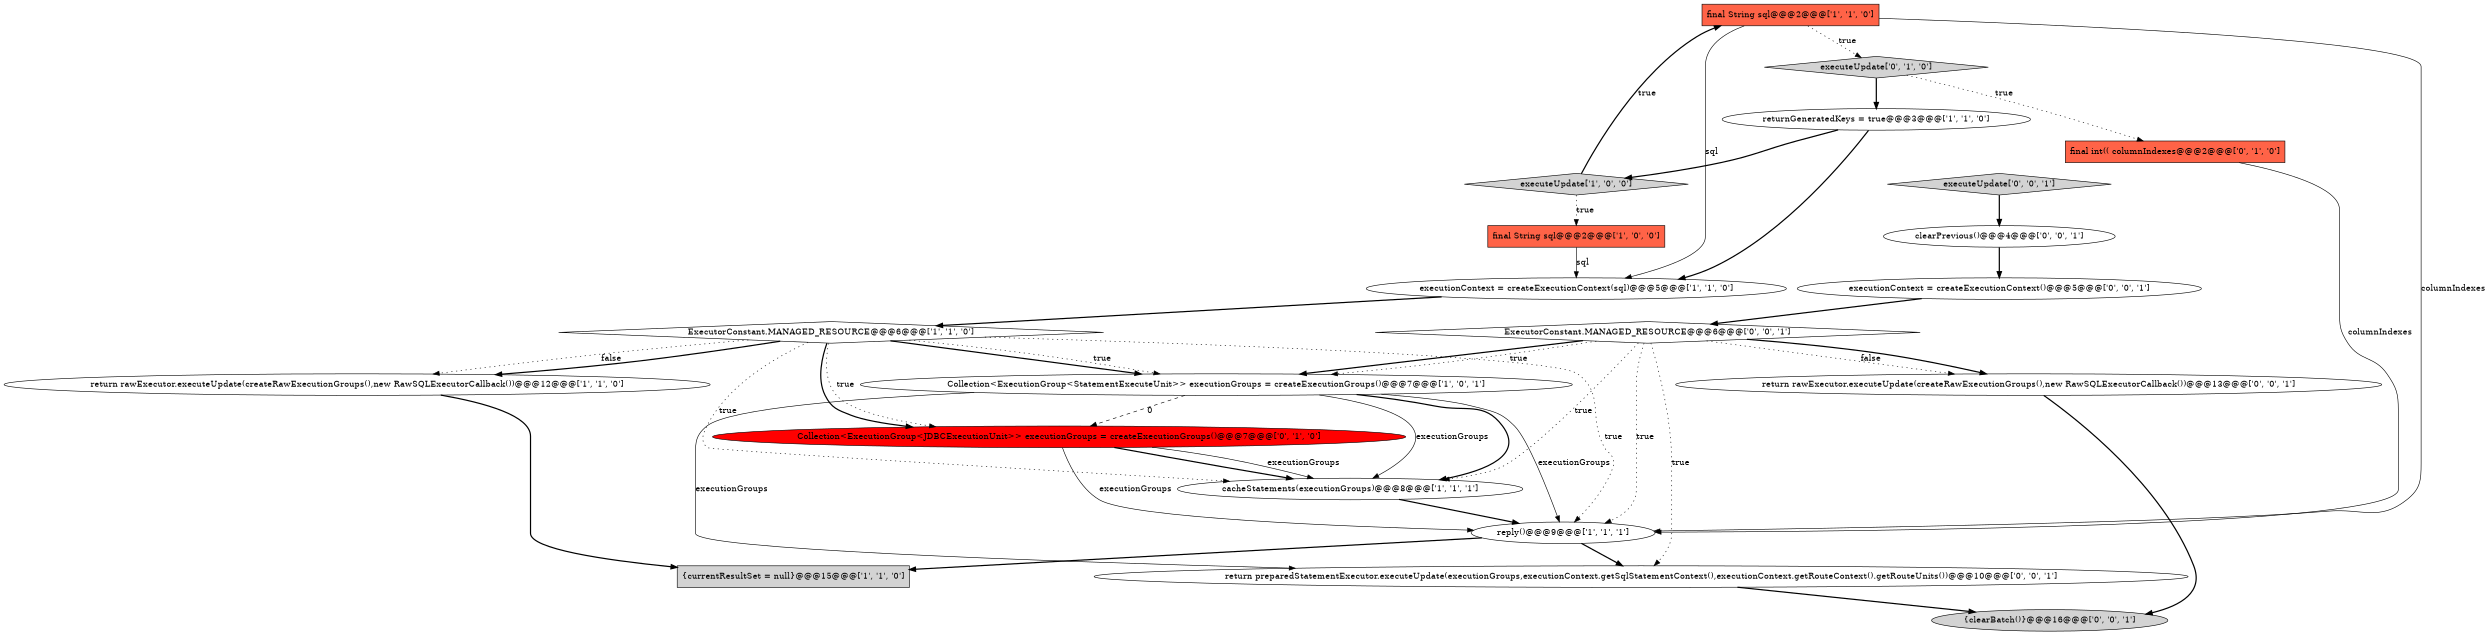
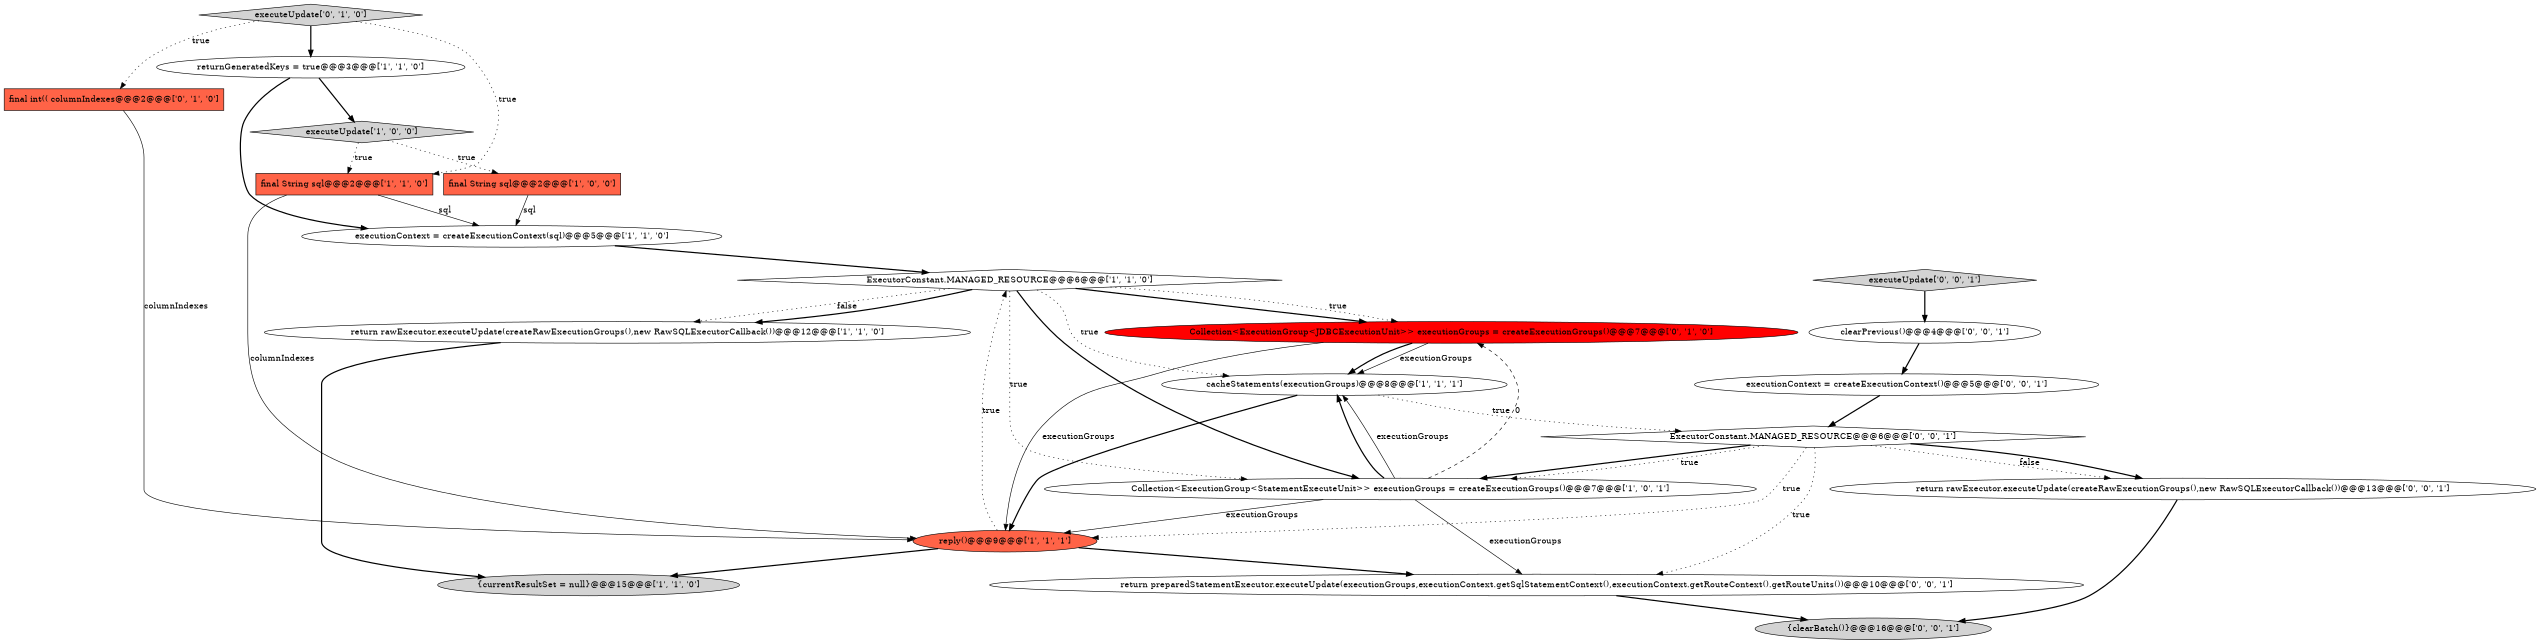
(1832, 40) -> (483, 72)
(1637, 90) -> (354, 155)
(1365, 352) -> (982, 414)
(1554, 427) -> (1526, 419)
(1563, 533) -> (1005, 541)
(793, 577) -> (589, 585)
